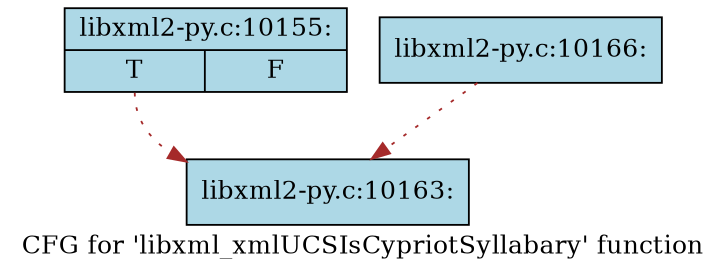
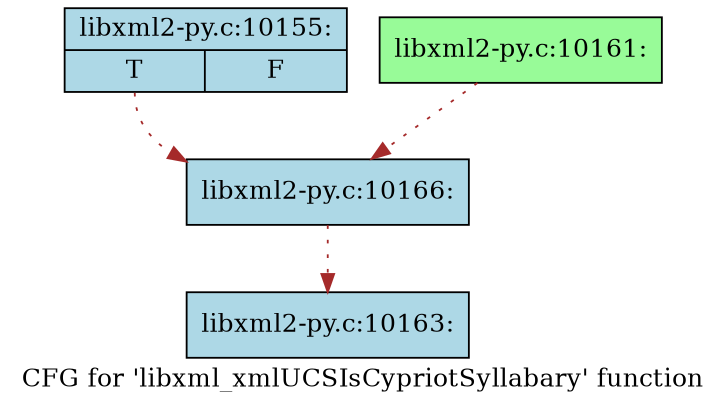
none -> (521, 50)
(145, 127) -> (145, 127)
